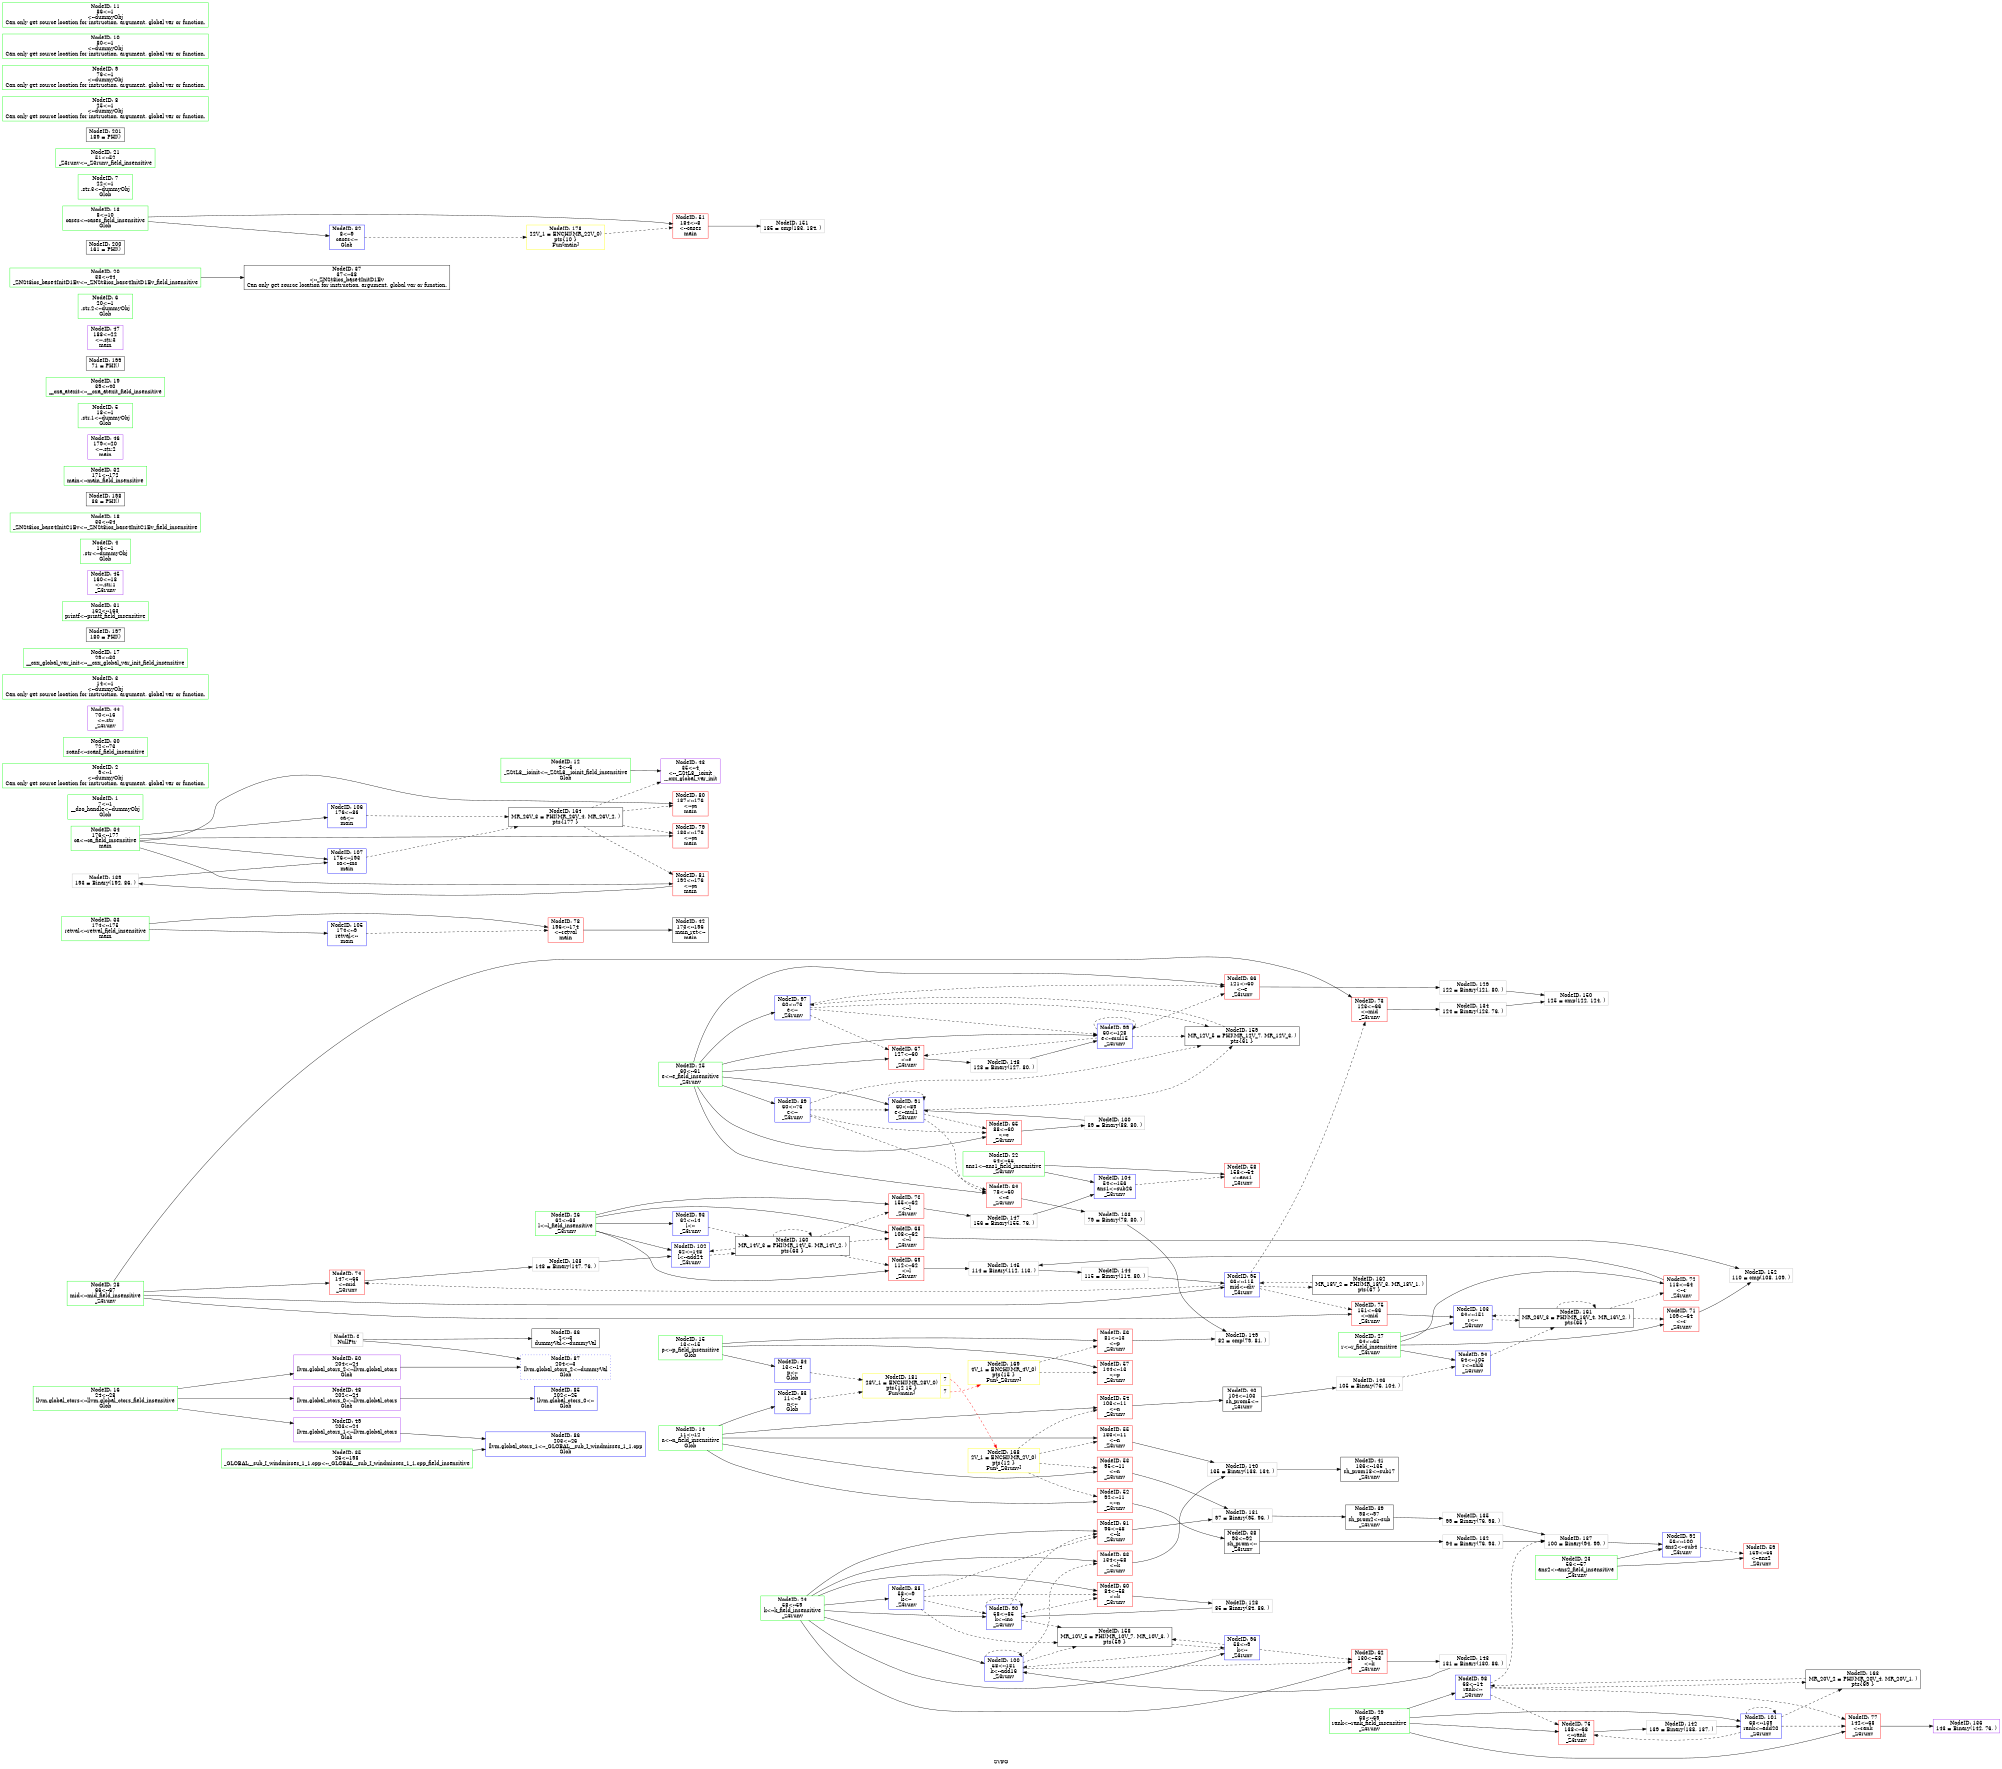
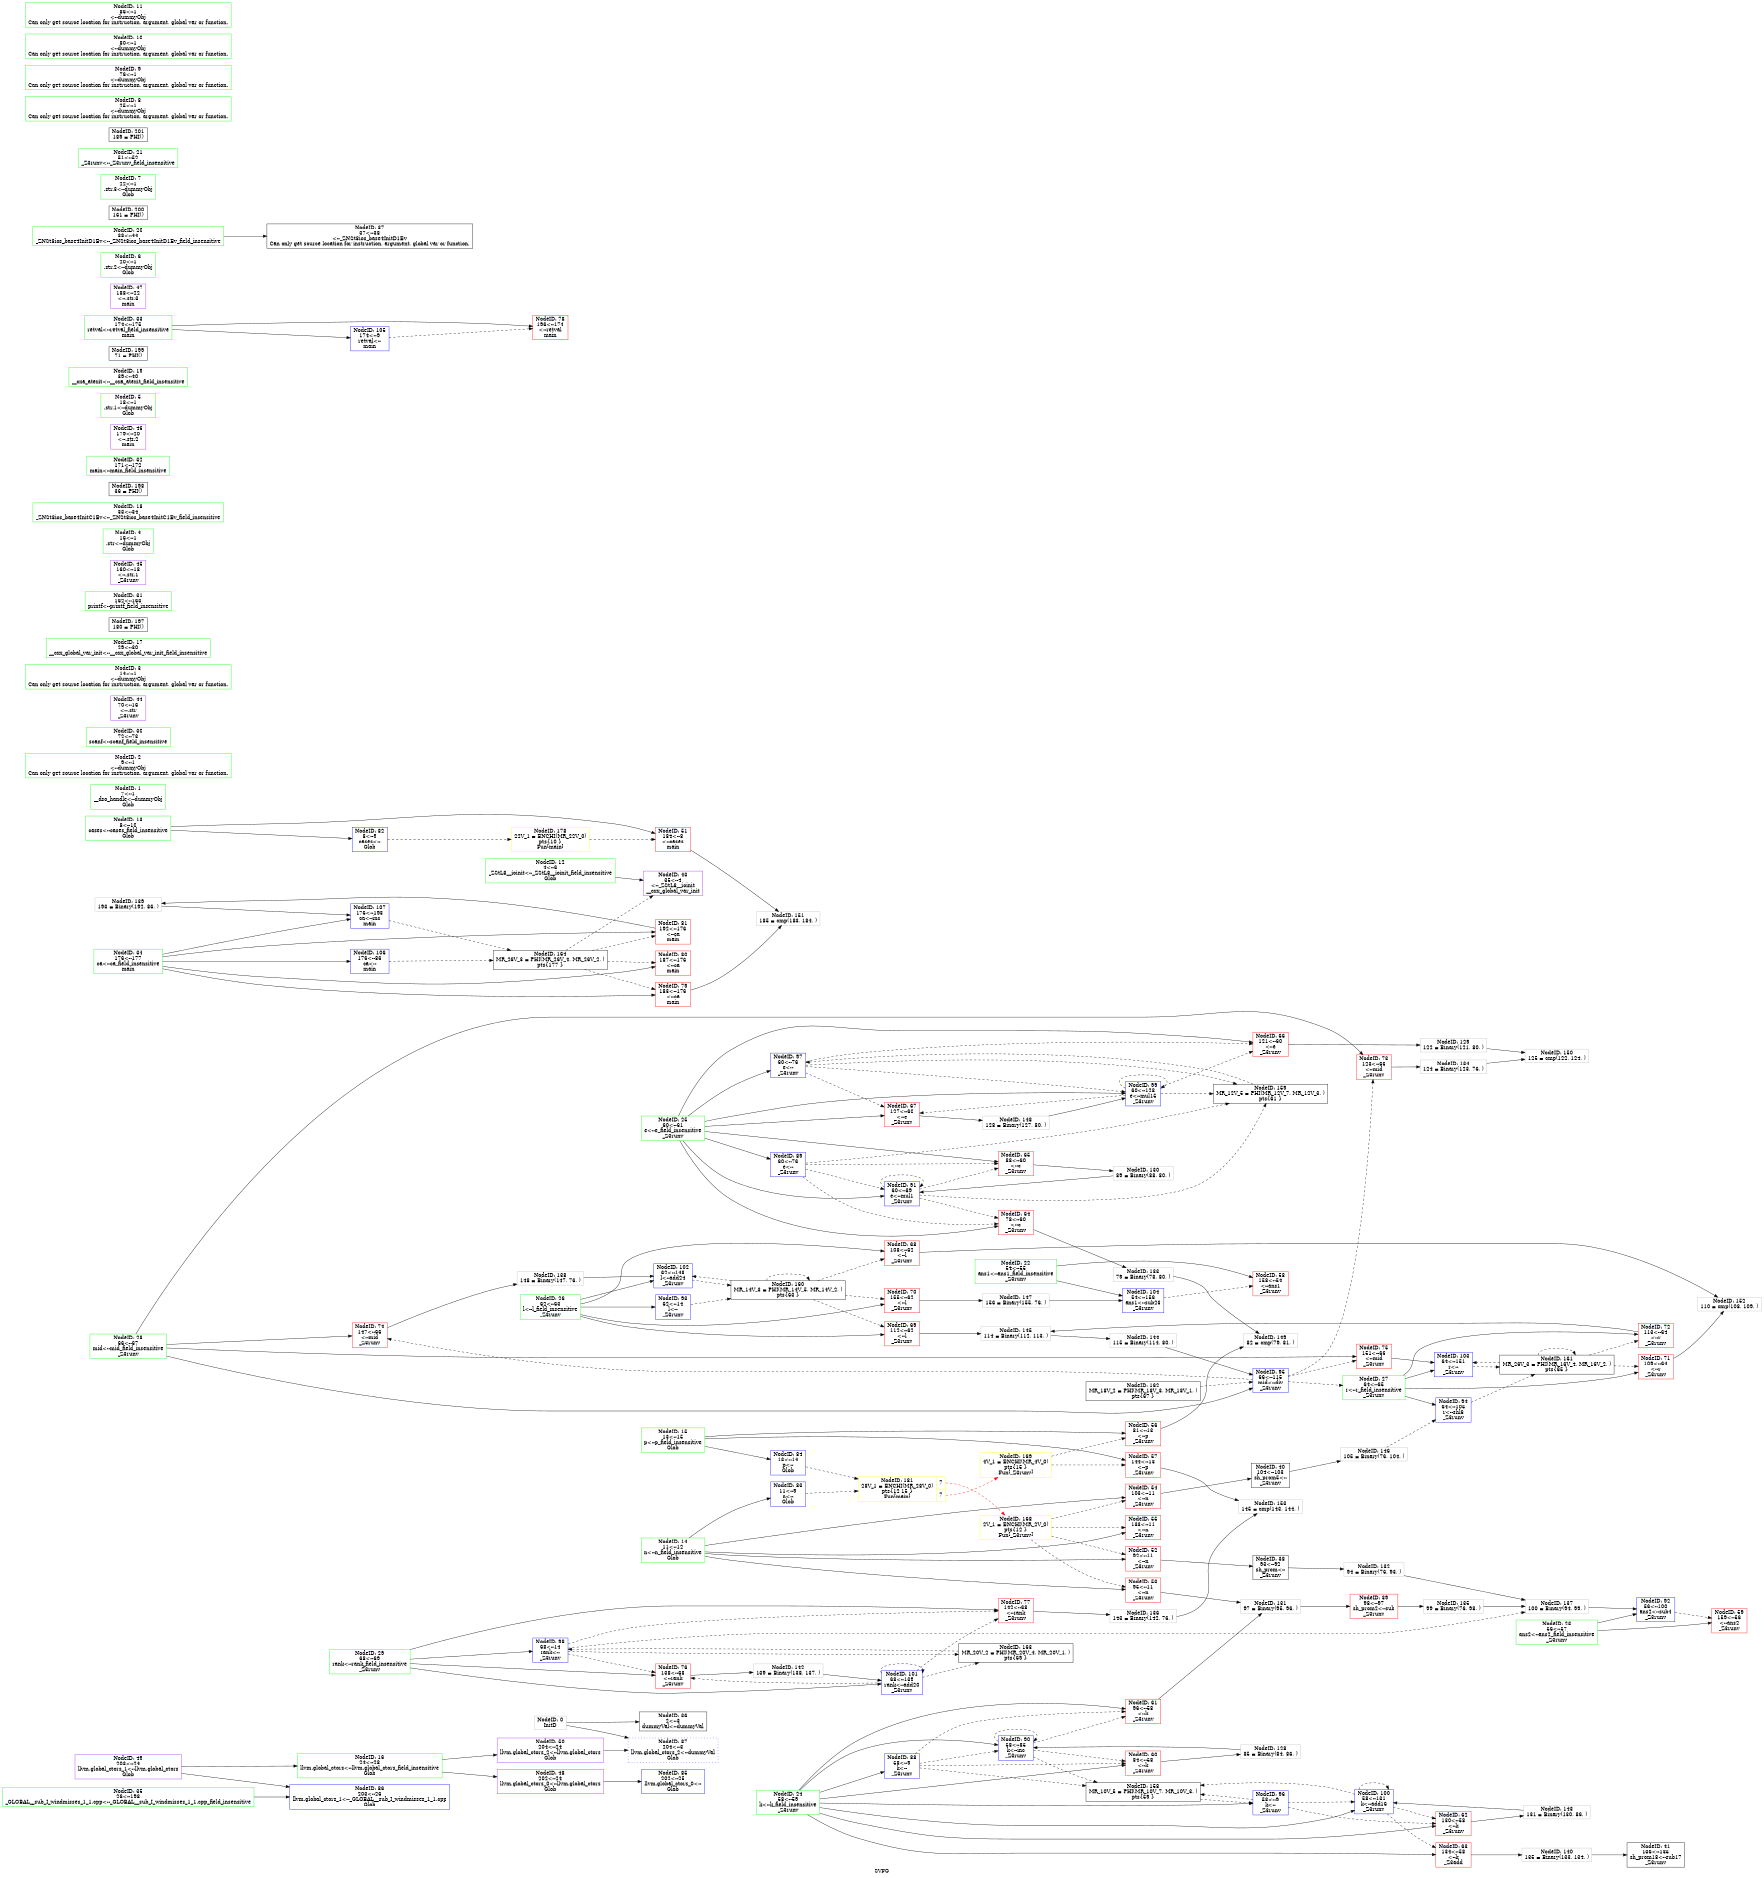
(690, 930) -> none
none -> (739, 965)
(1284, 1287) -> (1314, 1383)
(347, 1342) -> (550, 1725)
(234, 1416) -> (238, 1766)
(1171, 1452) -> none
none -> (1271, 1507)
(1369, 1517) -> (1374, 1606)
(1115, 1571) -> (1453, 1863)
(1966, 1726) -> (1143, 1616)
